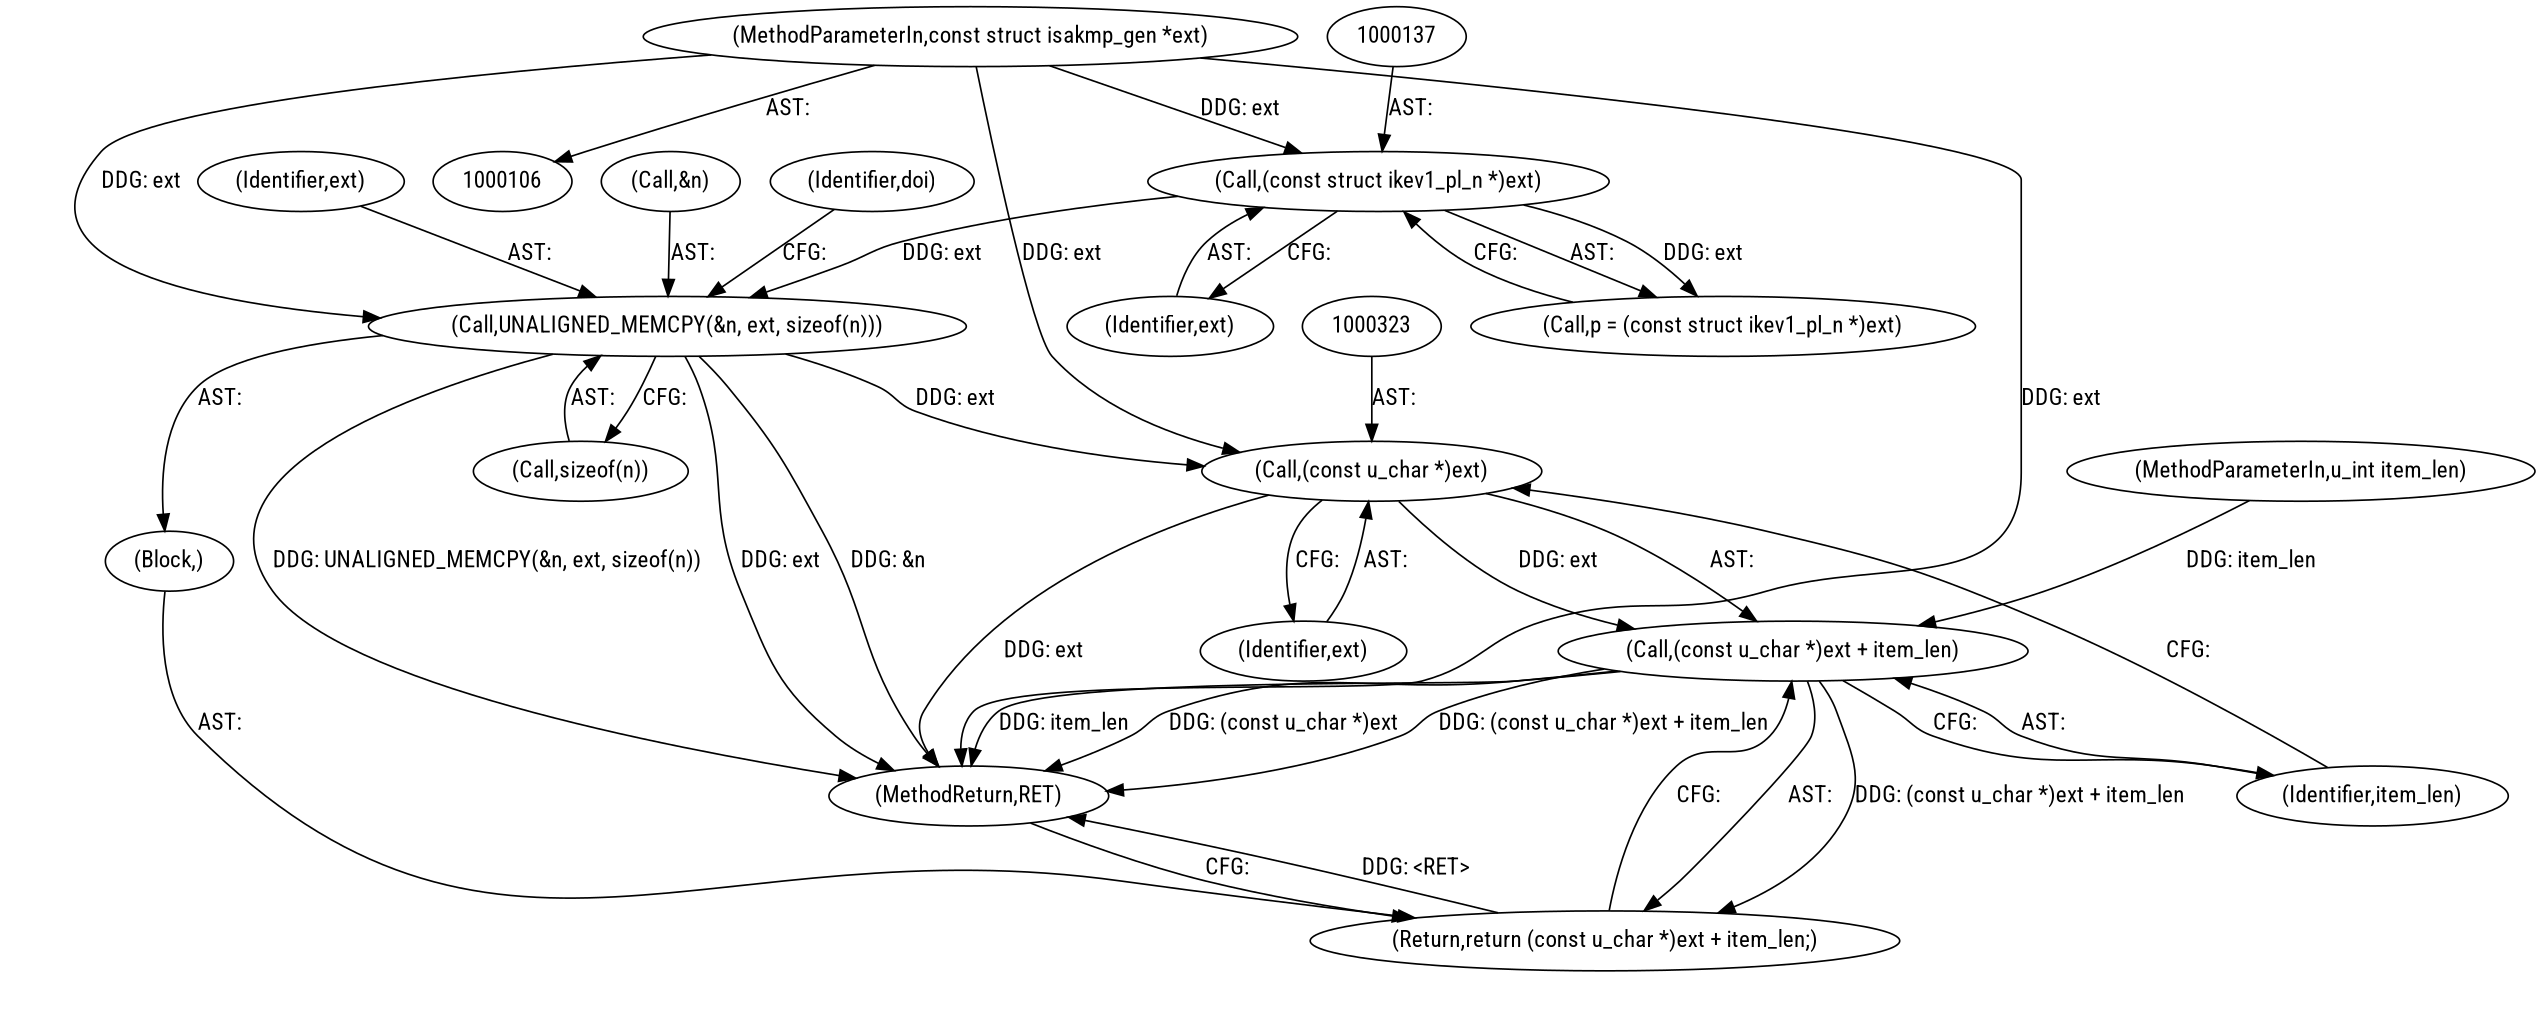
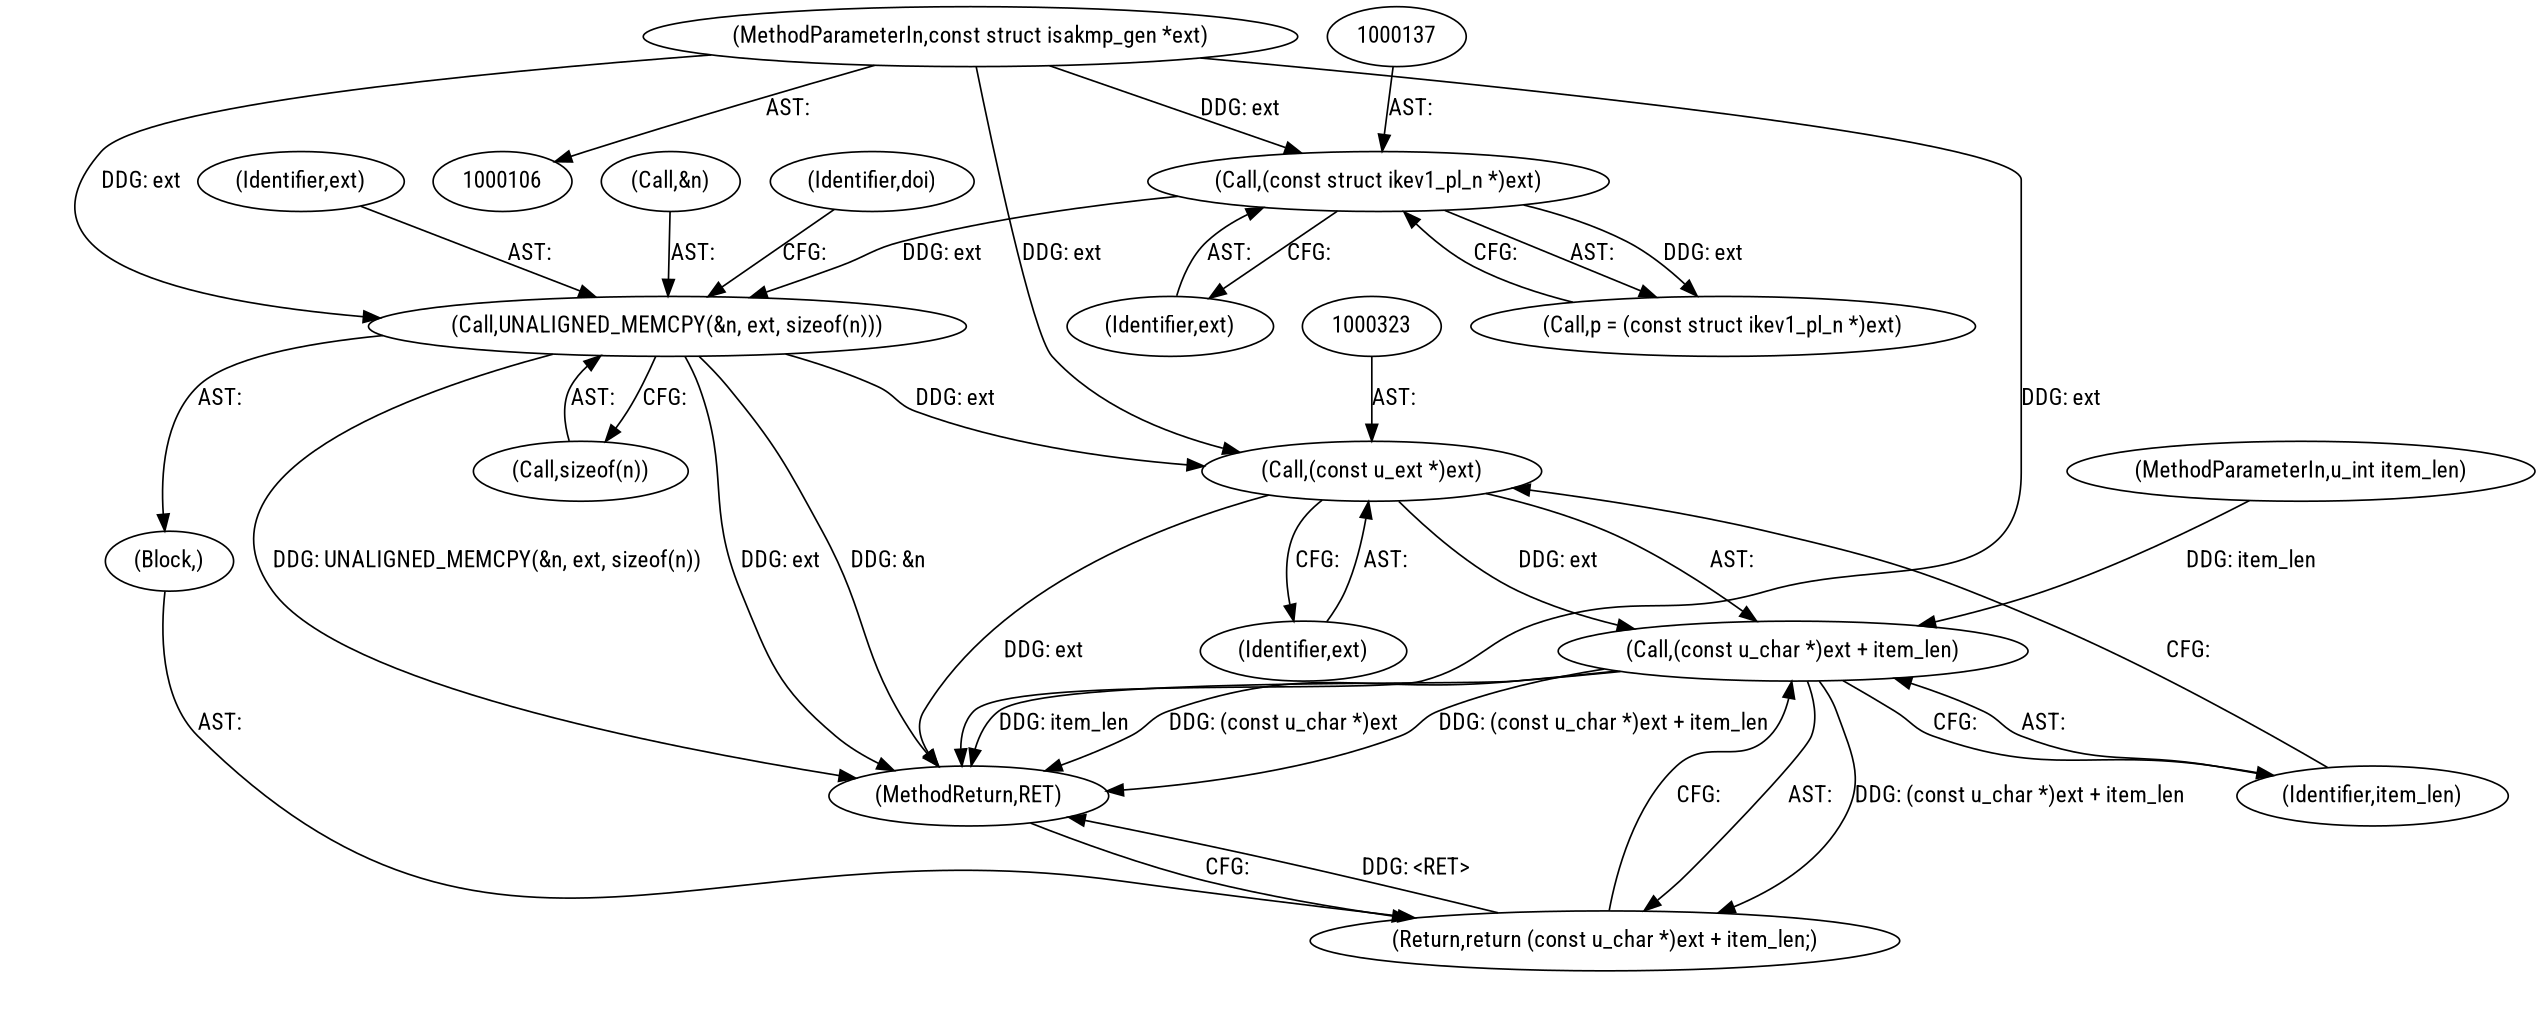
(1372, 471) -> (1372, 471)
